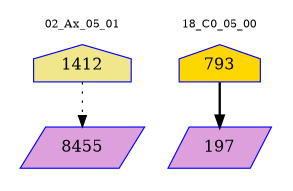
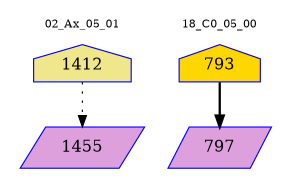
(82, 148) -> (82, 148)
(220, 148) -> (220, 148)
